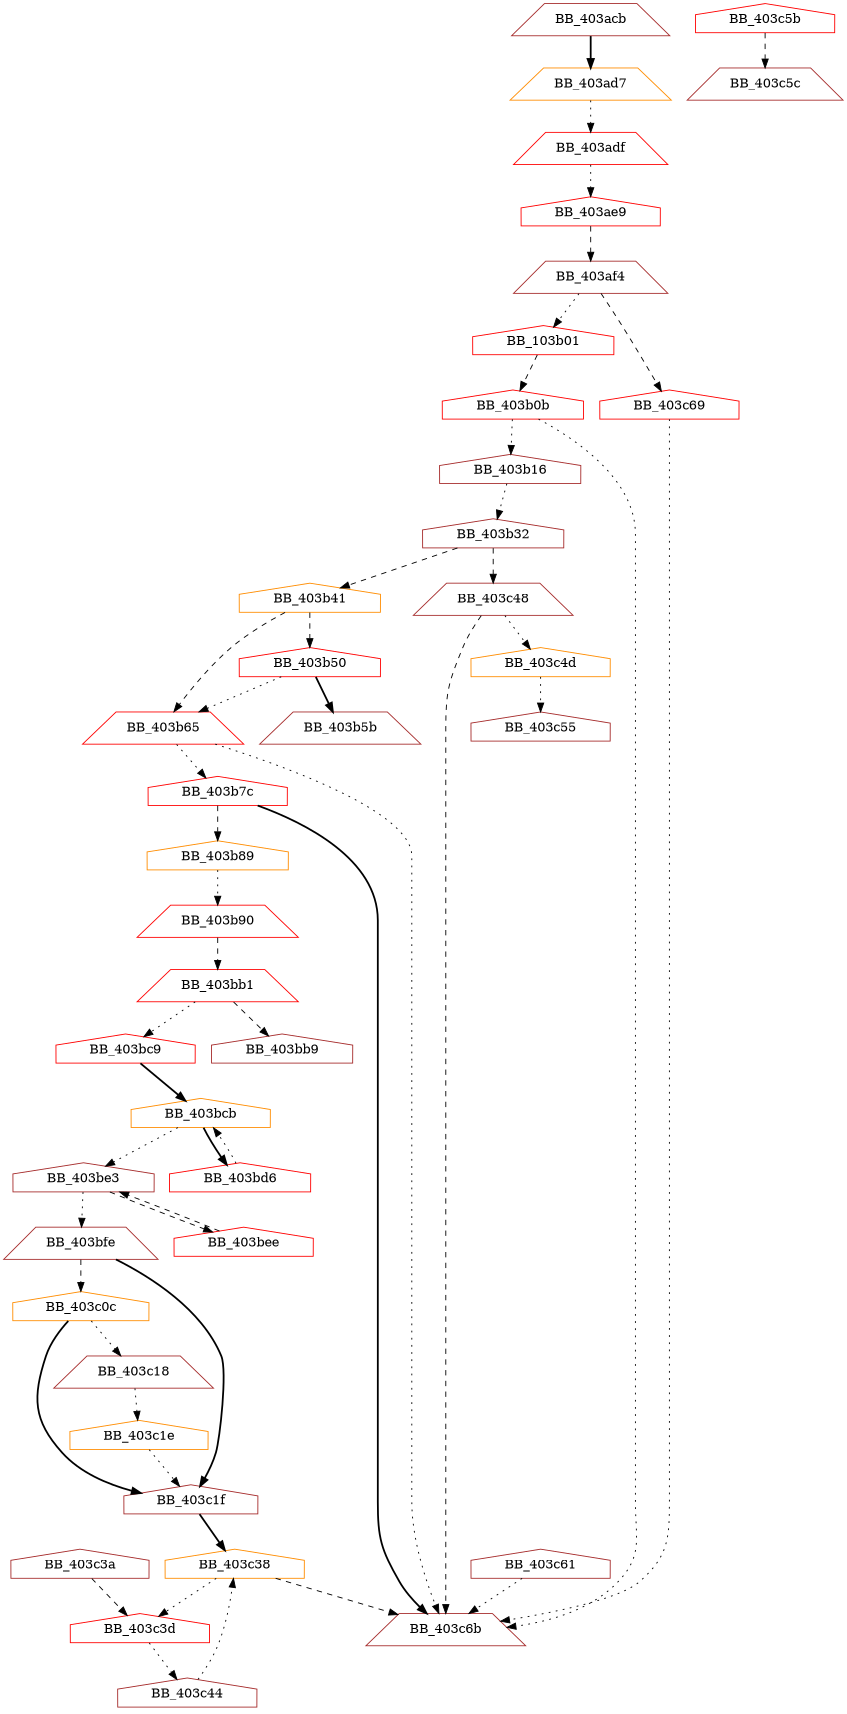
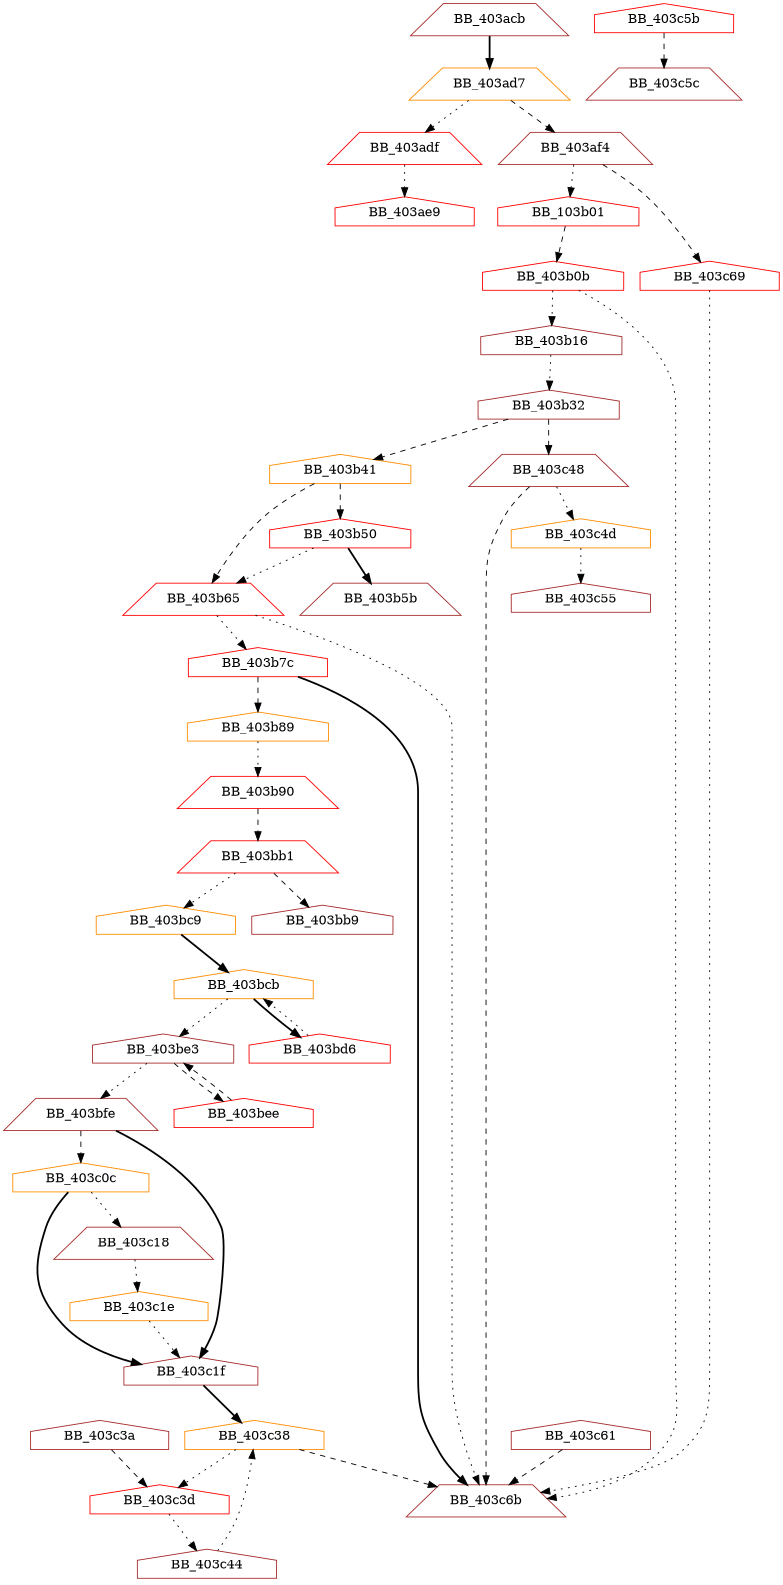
(591, 239) -> (529, 114)
(126, 1050) -> (166, 921)
(499, 1593) -> (540, 1465)
